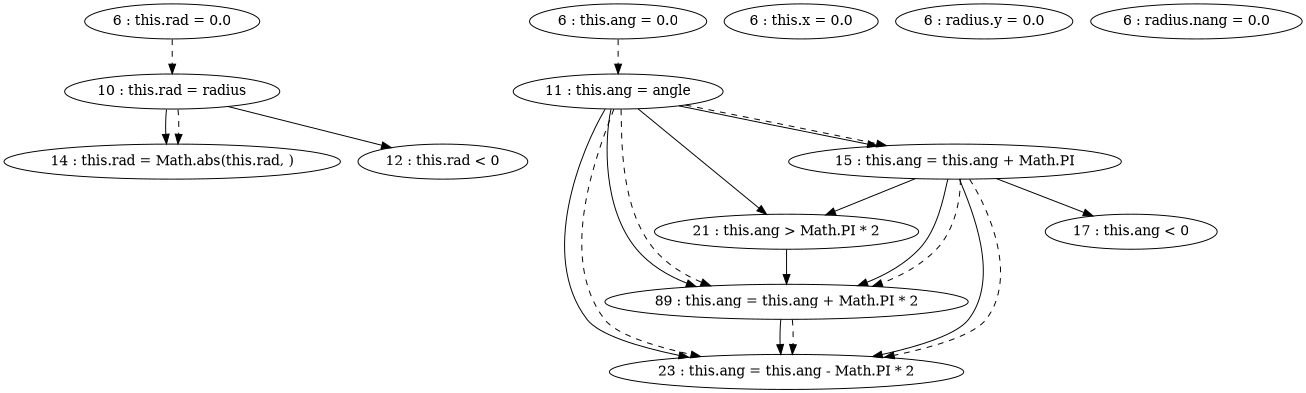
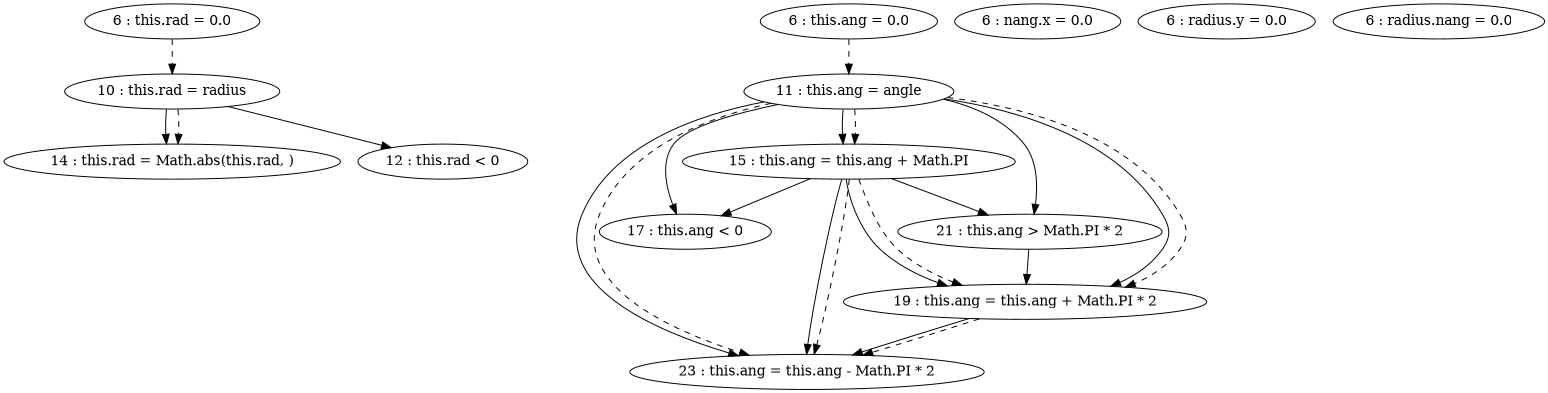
(801, 21) -> (1038, 21)
none -> (673, 145)
(787, 302) -> (1025, 302)
